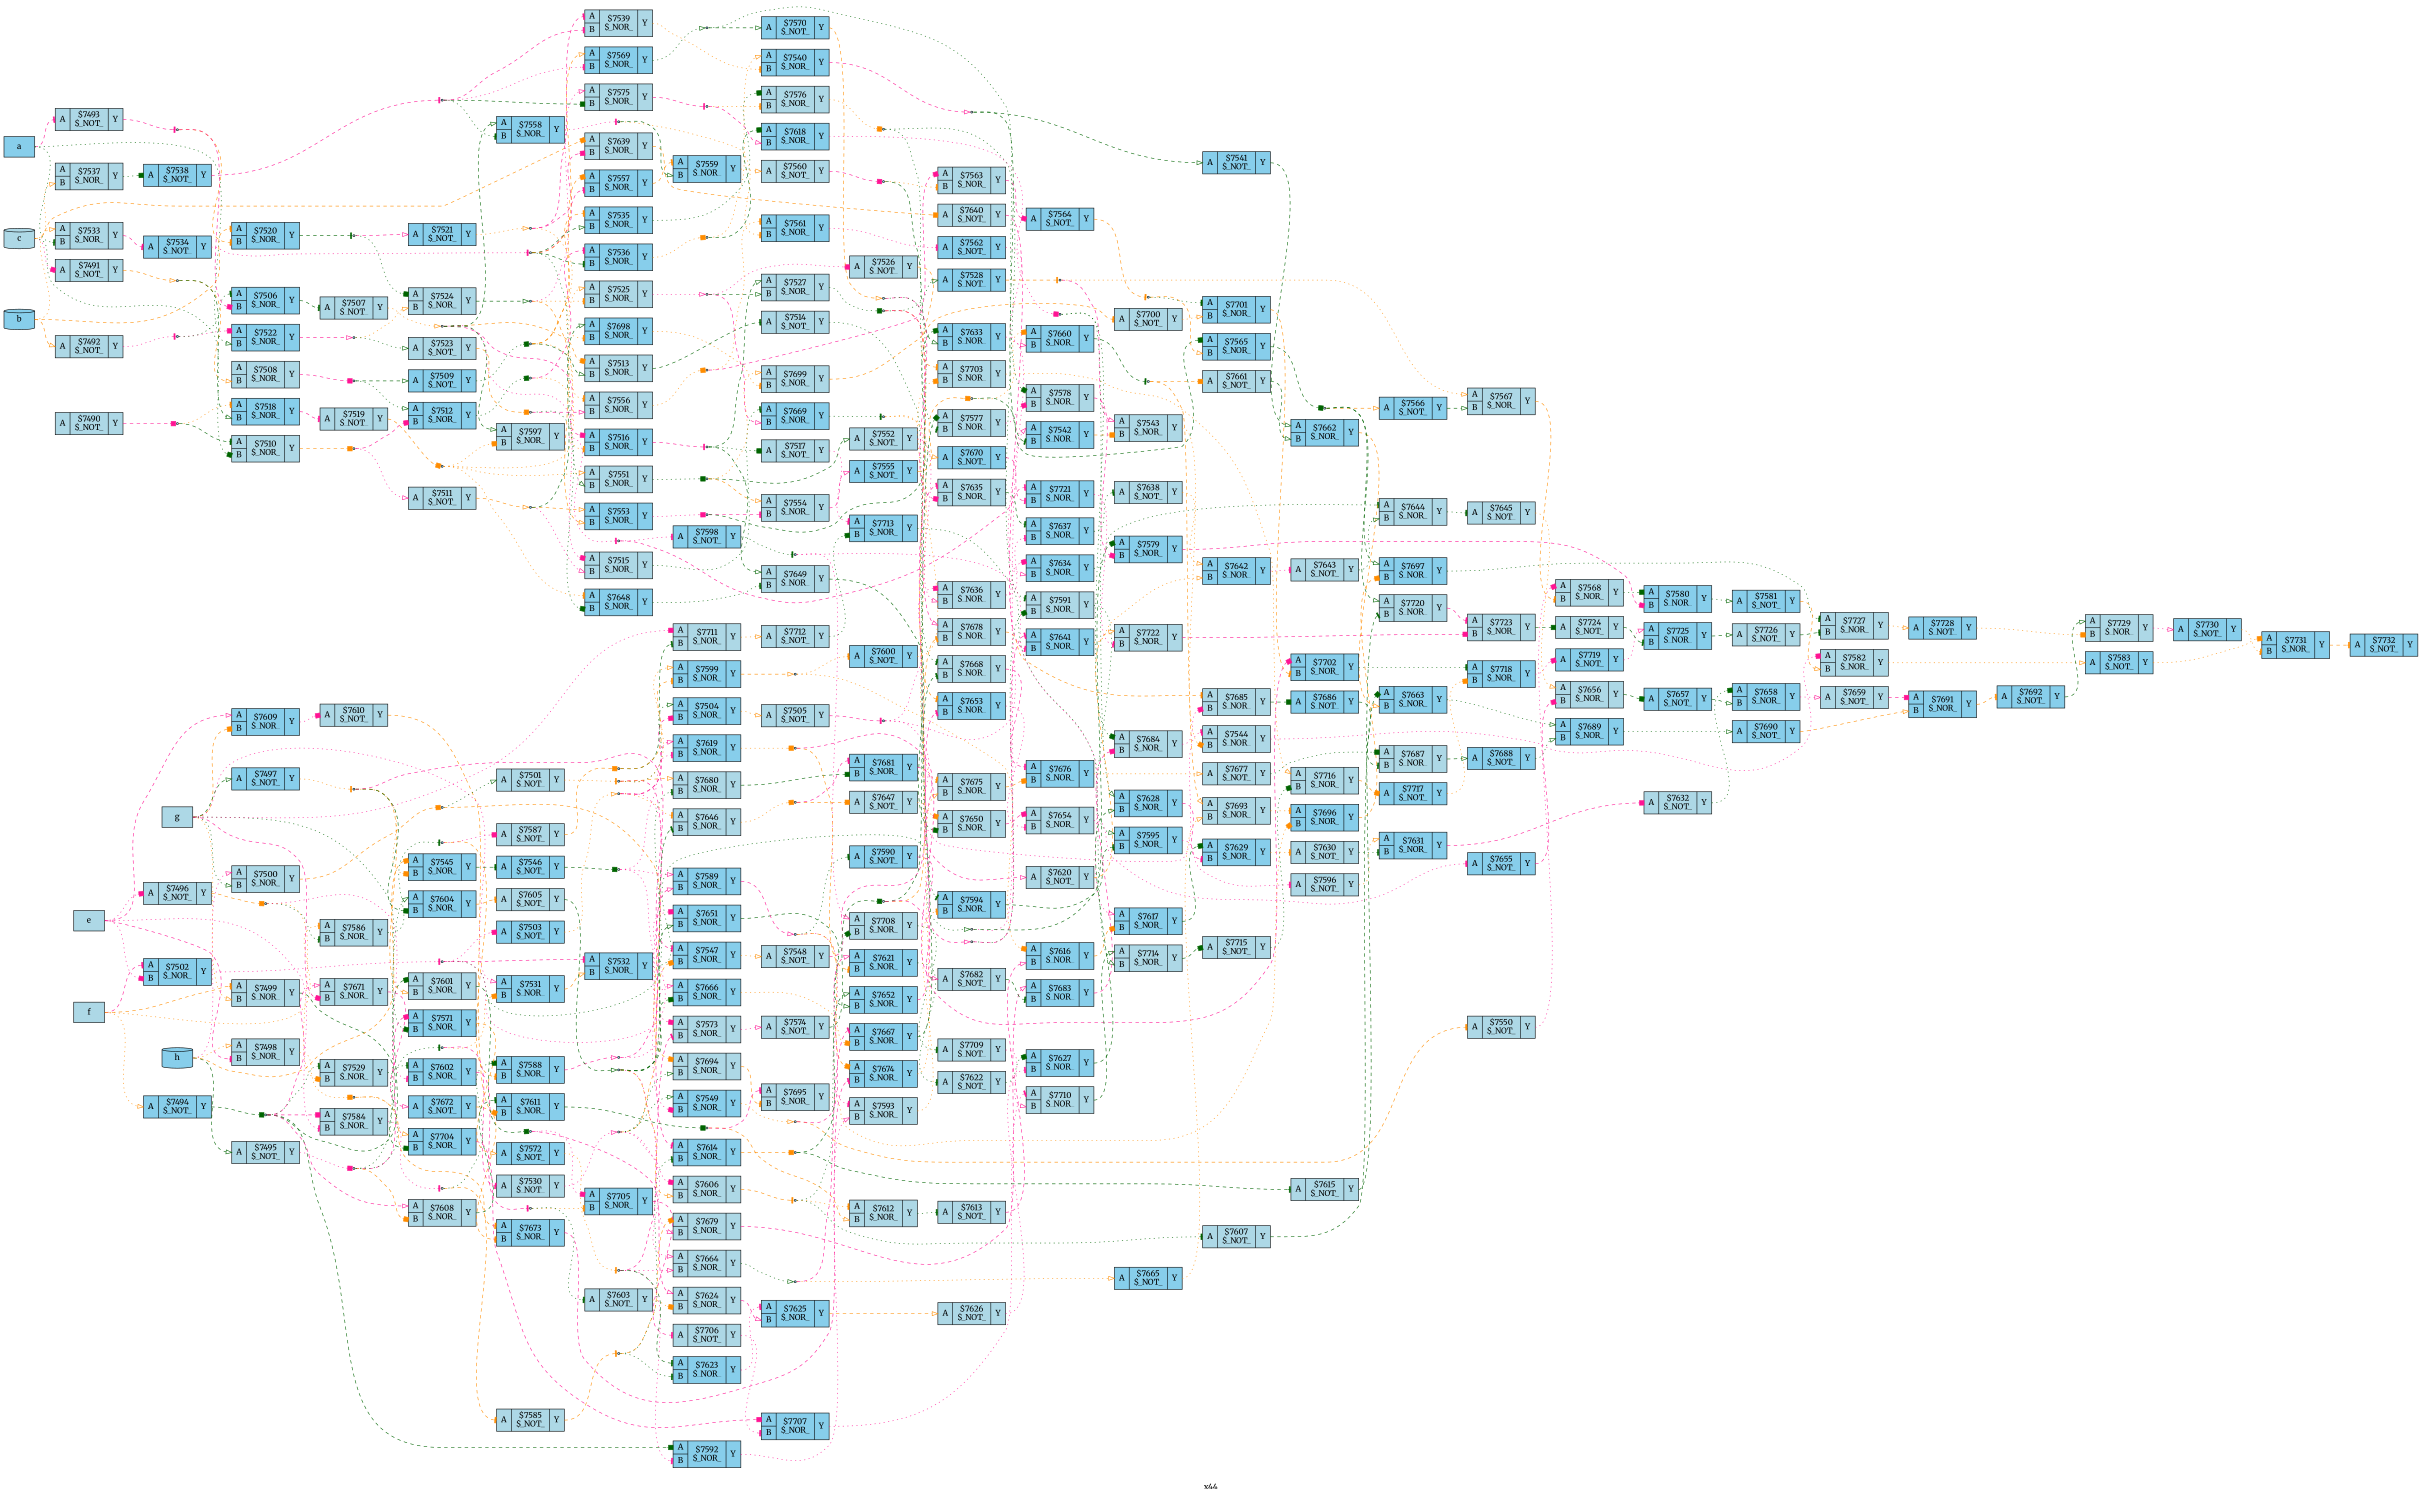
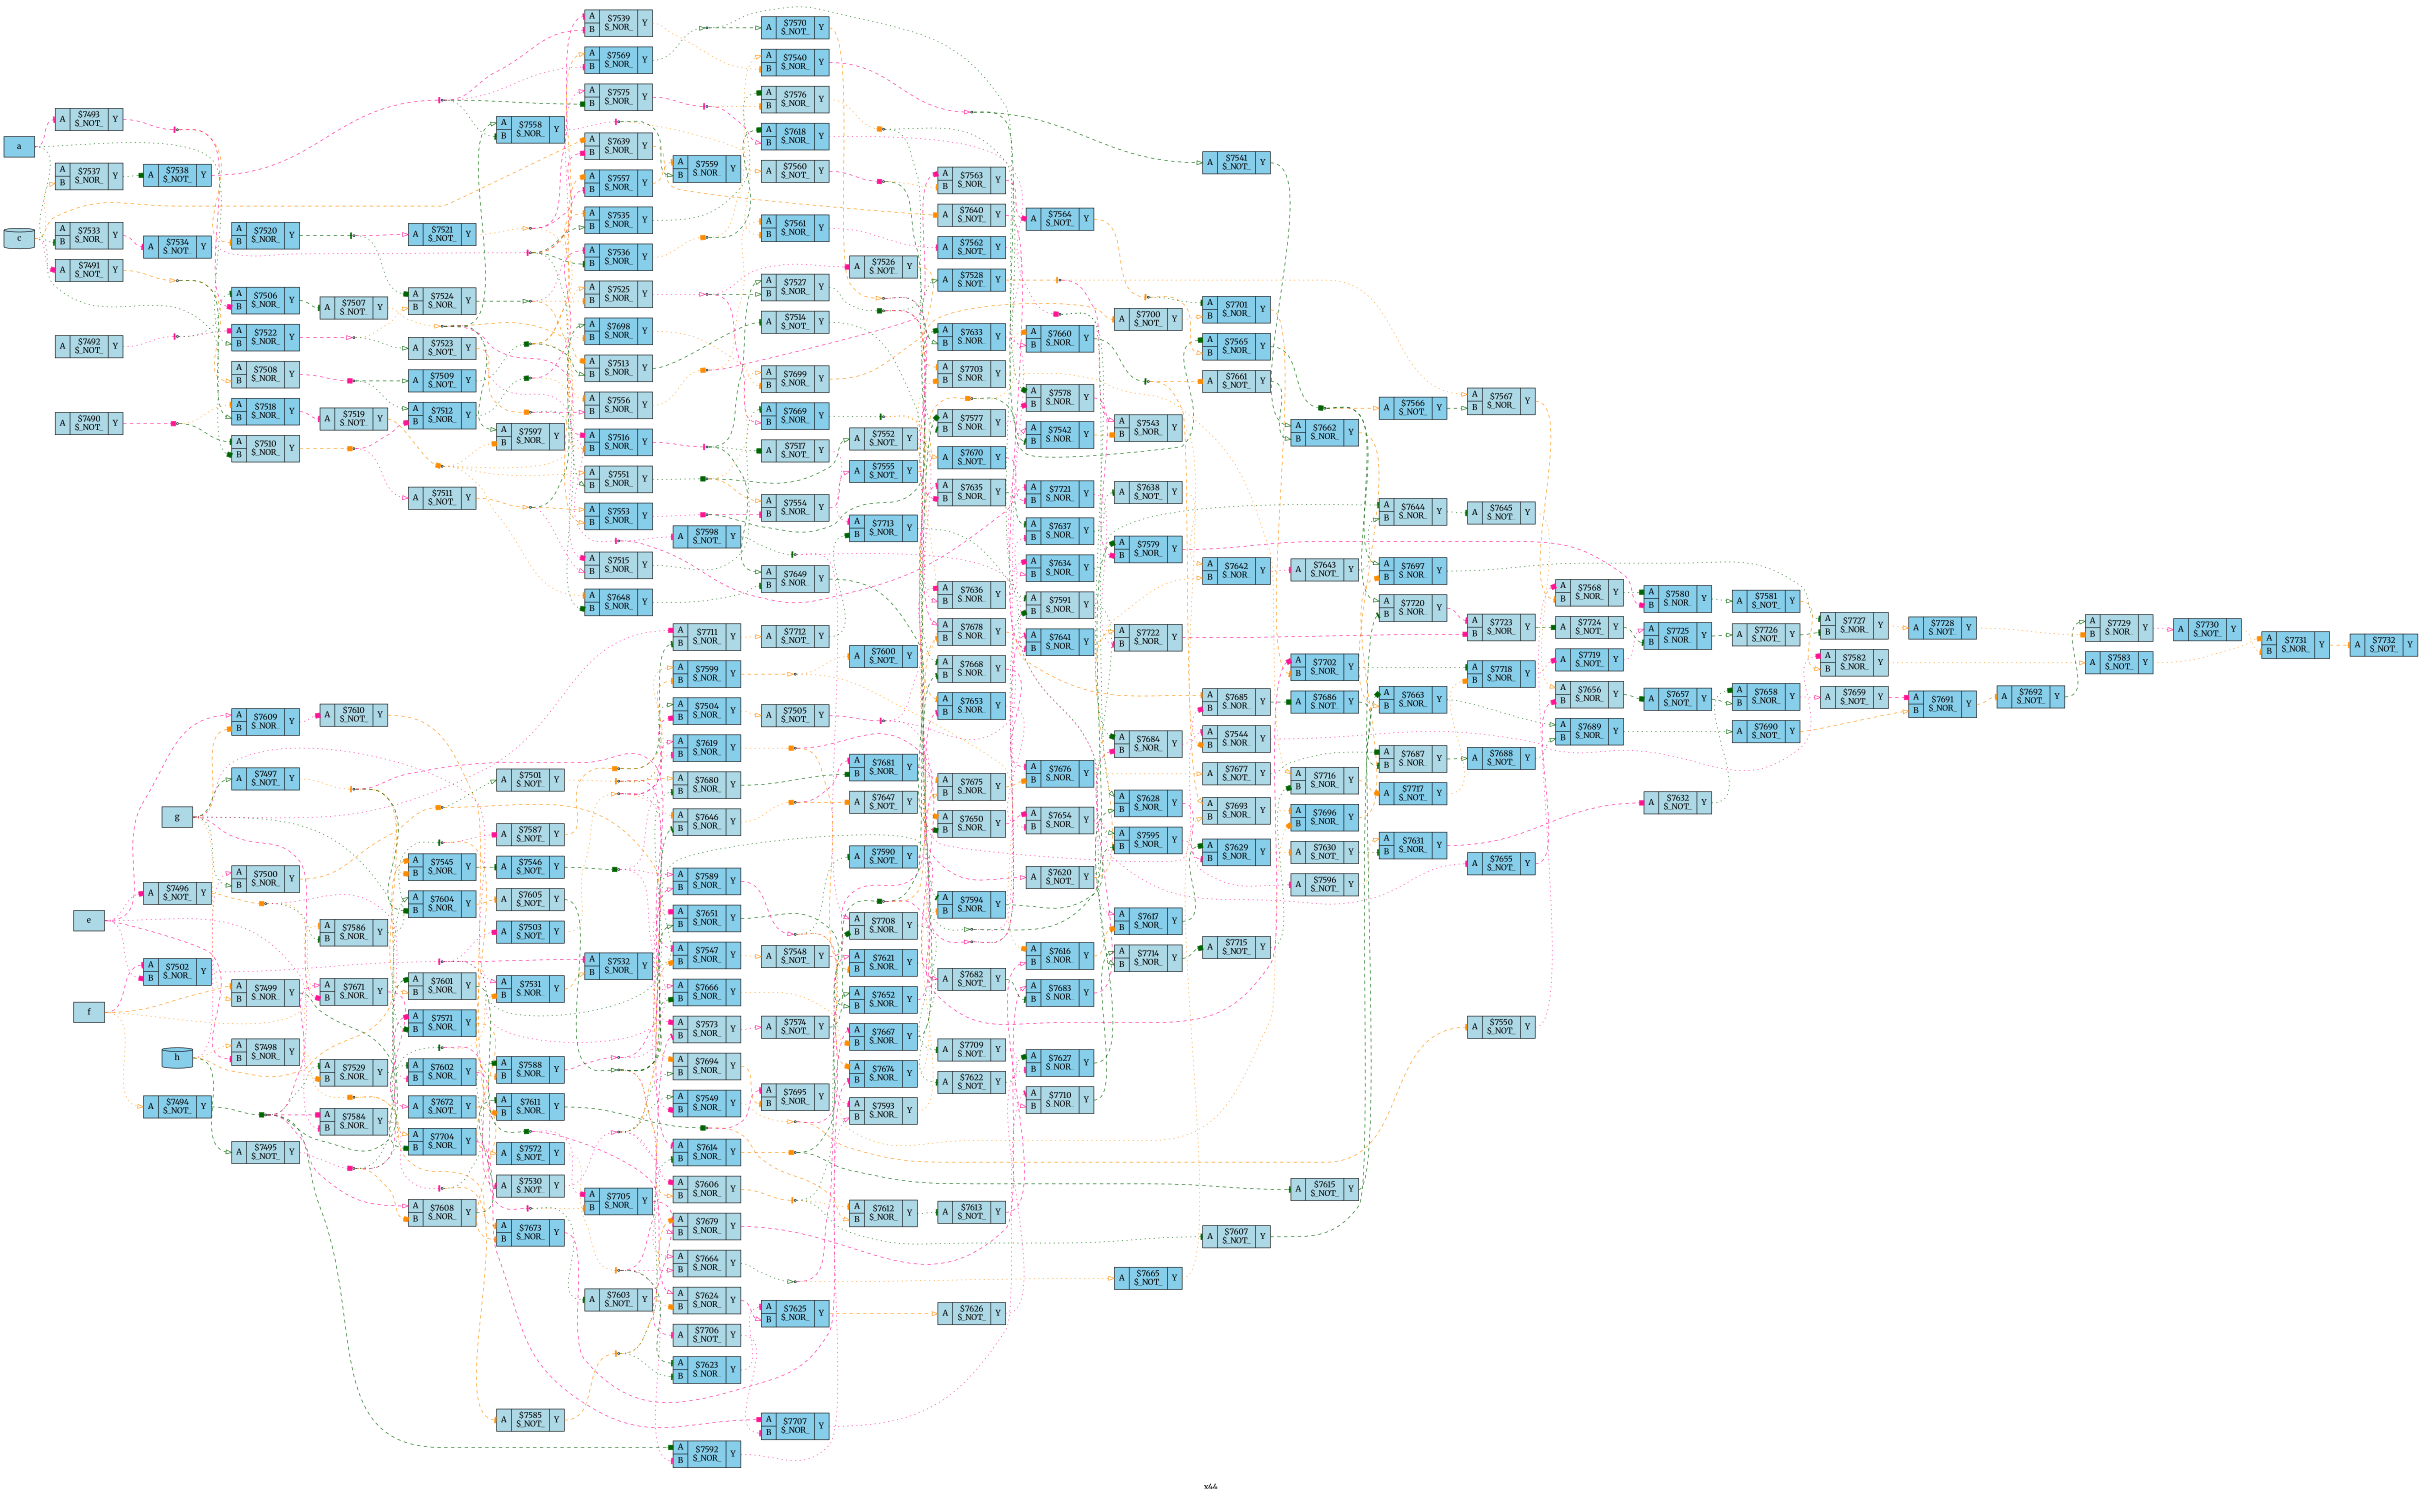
(19, 319) -> none
